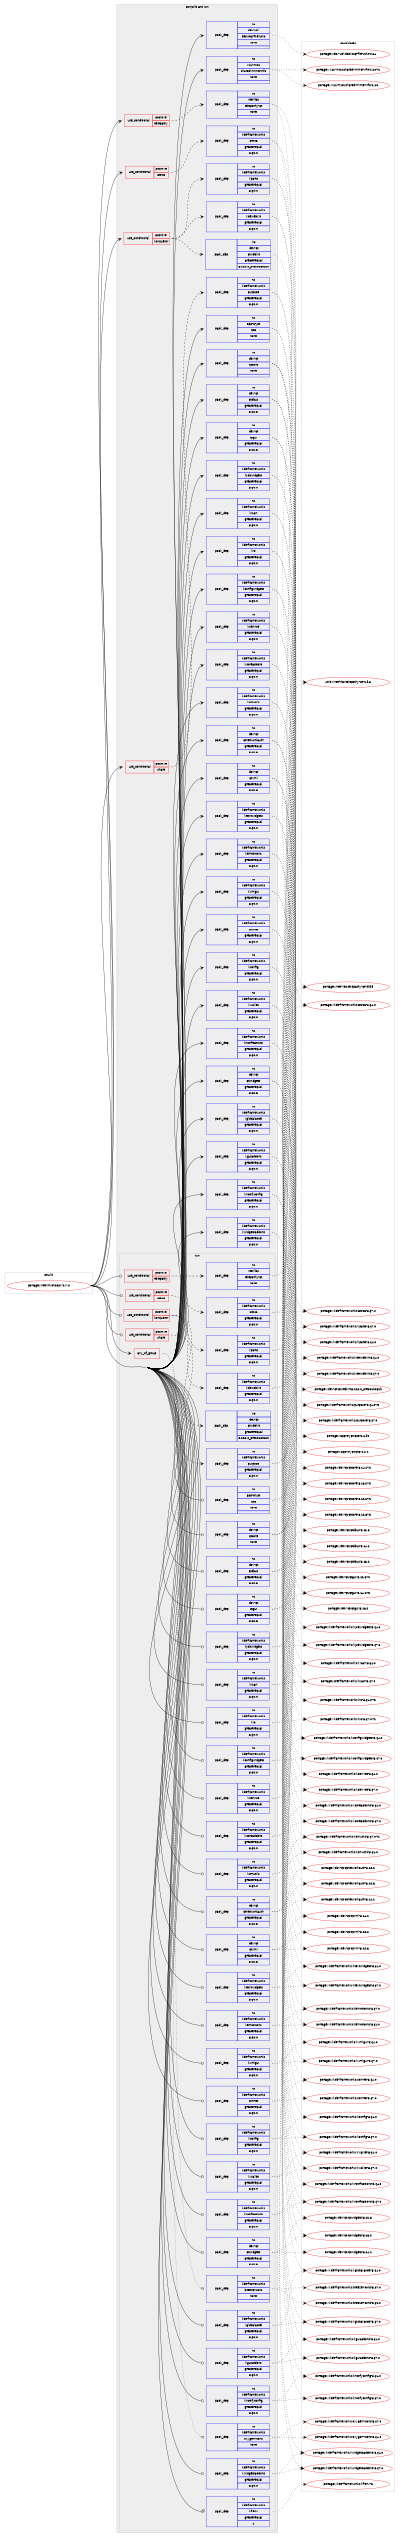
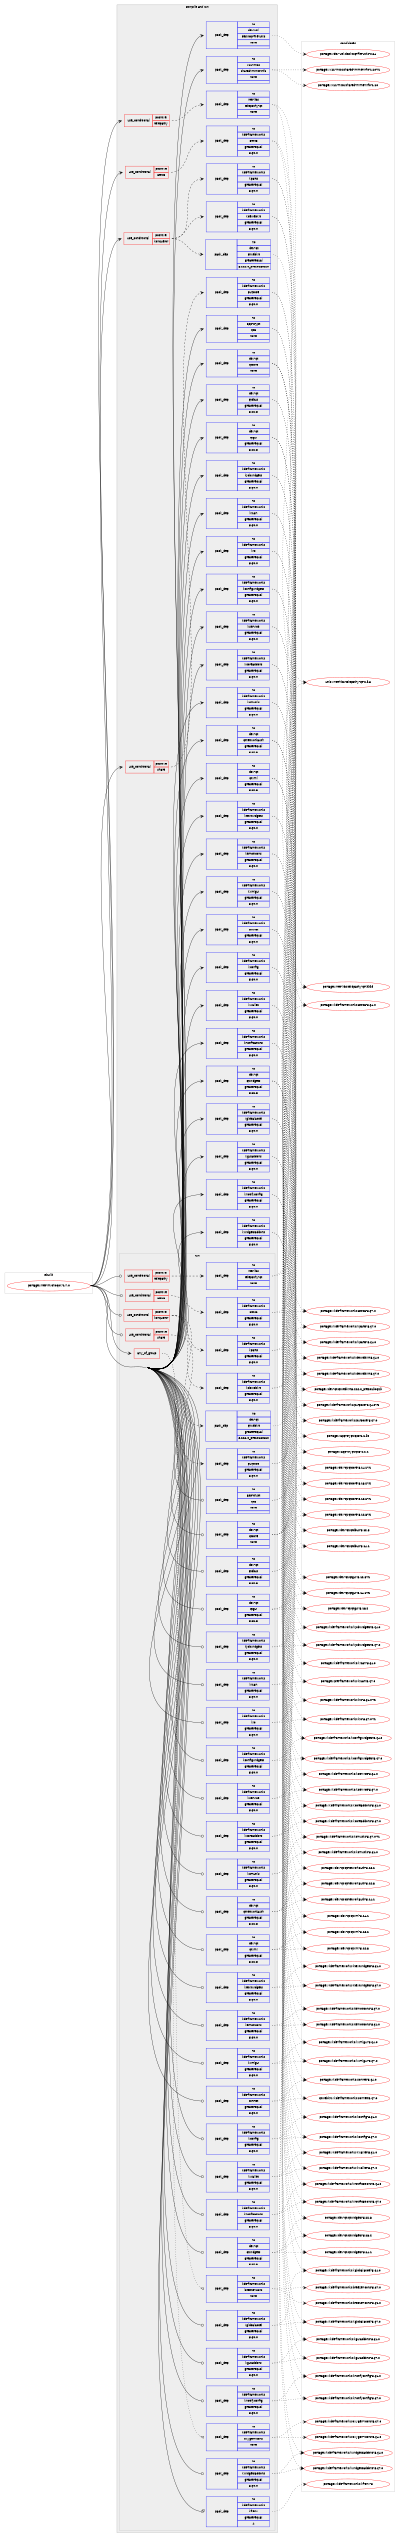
(348, 1562) -> none
(348, 2098) -> (348, 2098)
